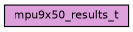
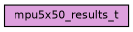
(67, 16) -> (67, 16)
